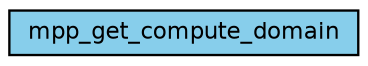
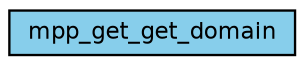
(184, 33) -> (152, 33)
